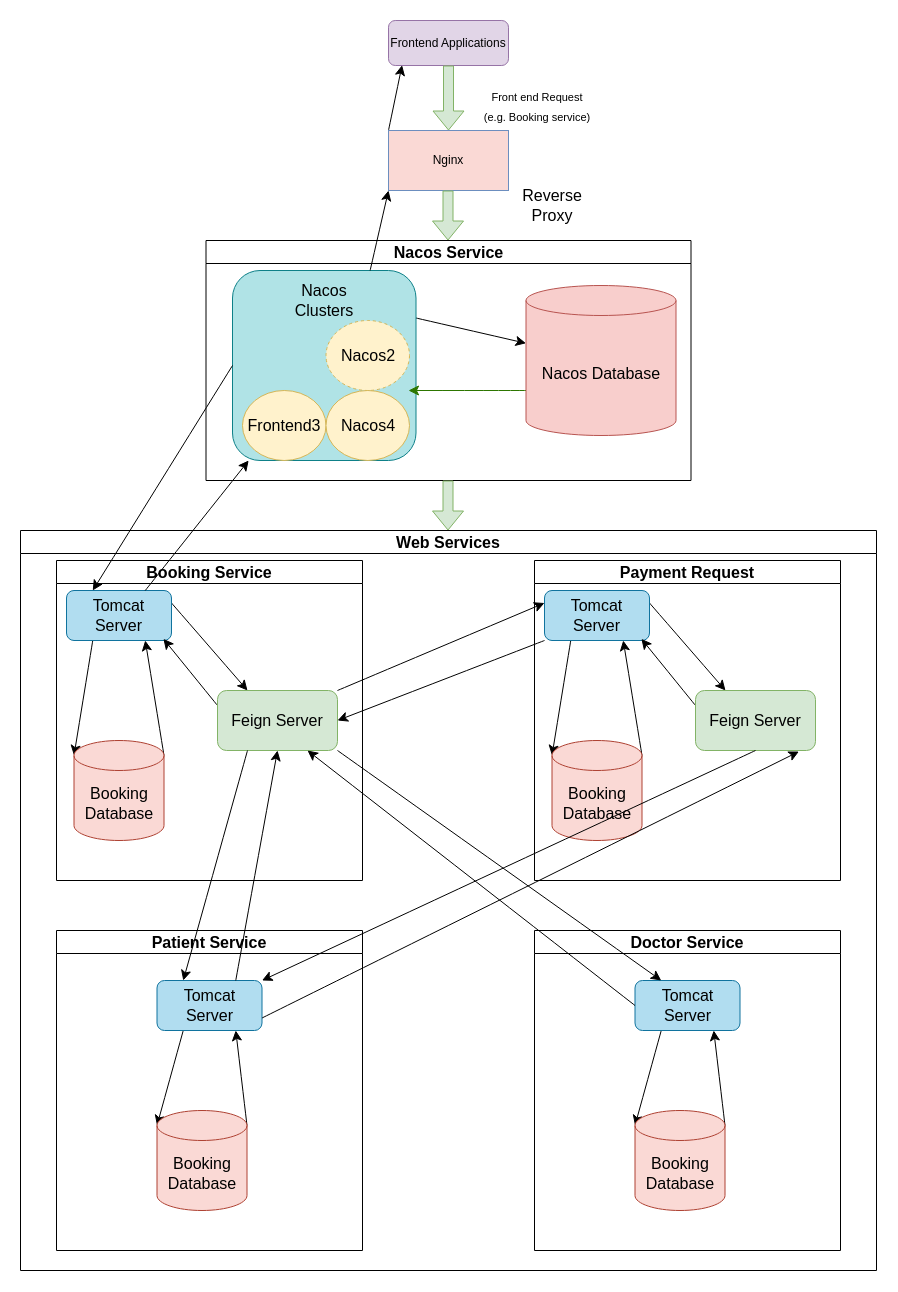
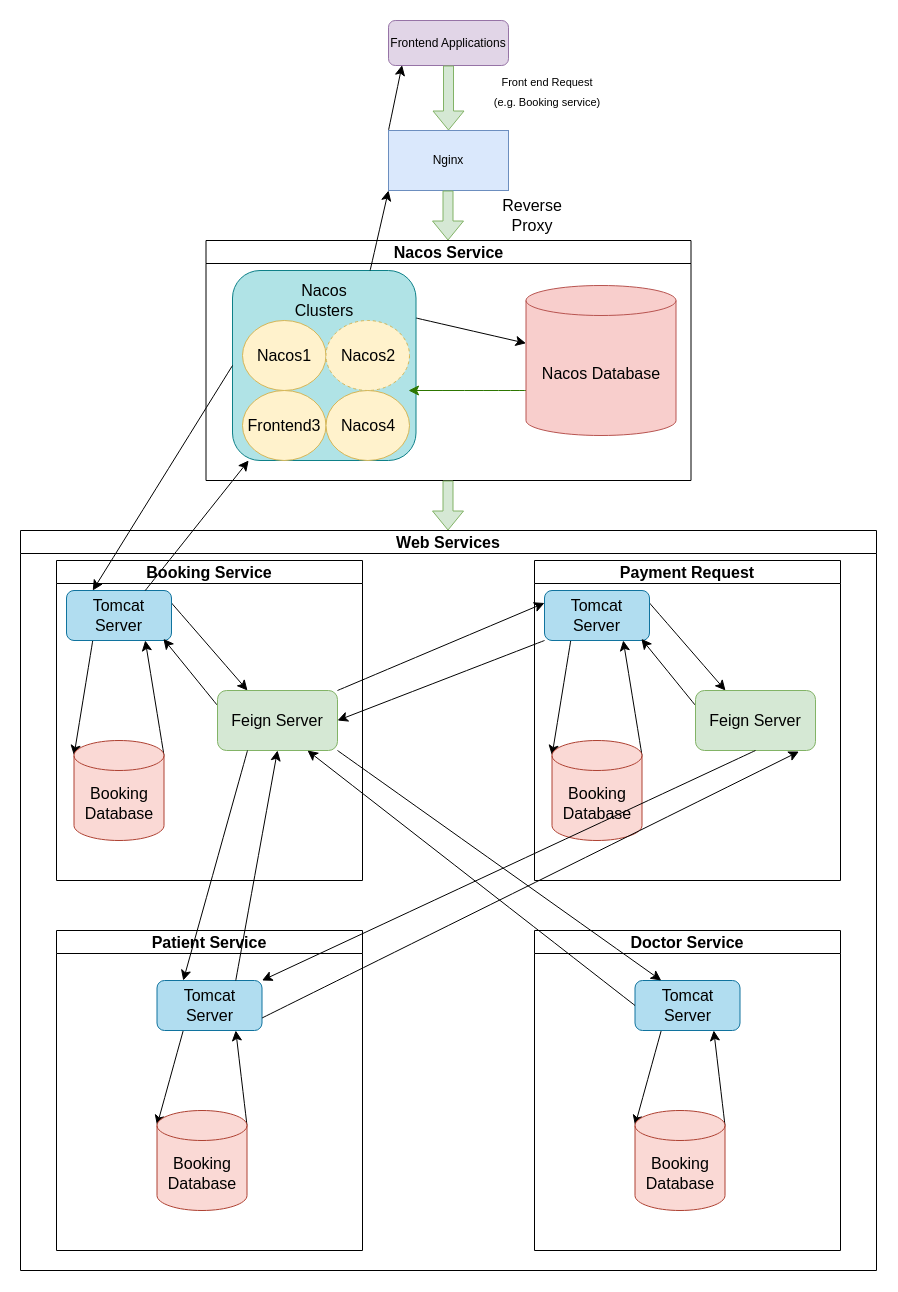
(538, 106) -> (548, 91)
(449, 161) -> (449, 161)
(553, 206) -> (533, 216)
none -> (284, 356)
